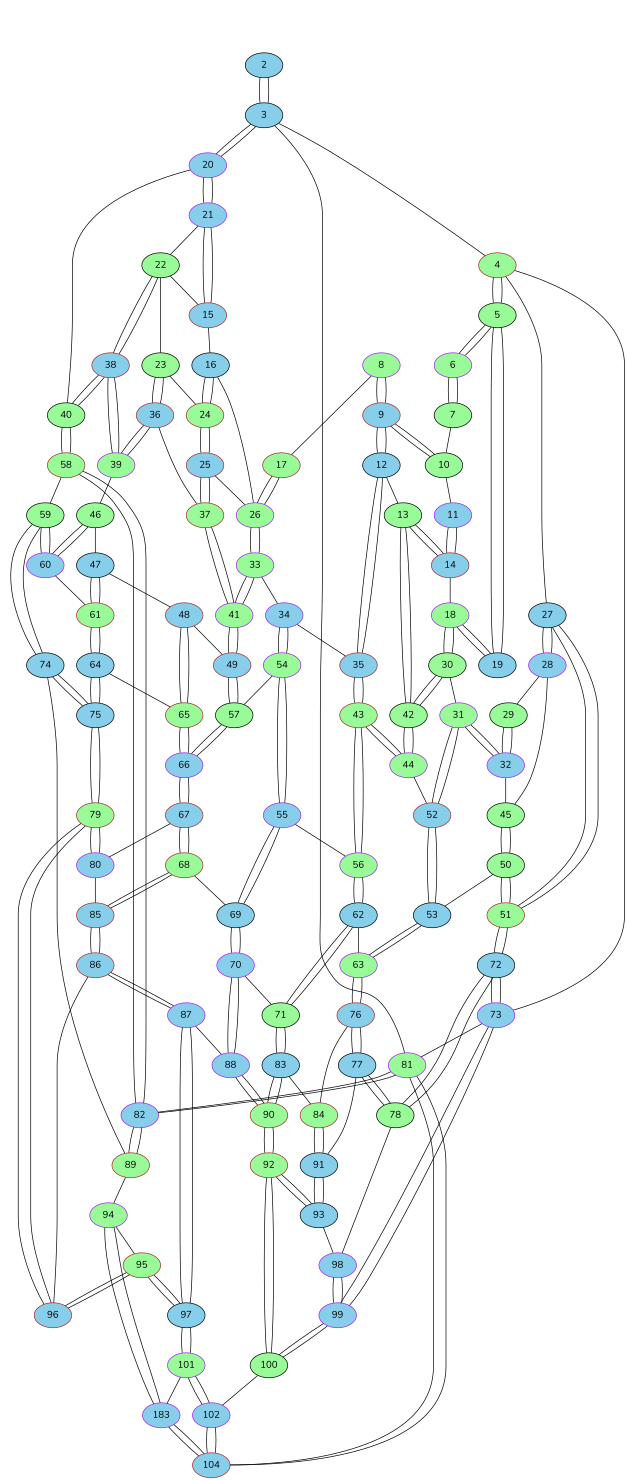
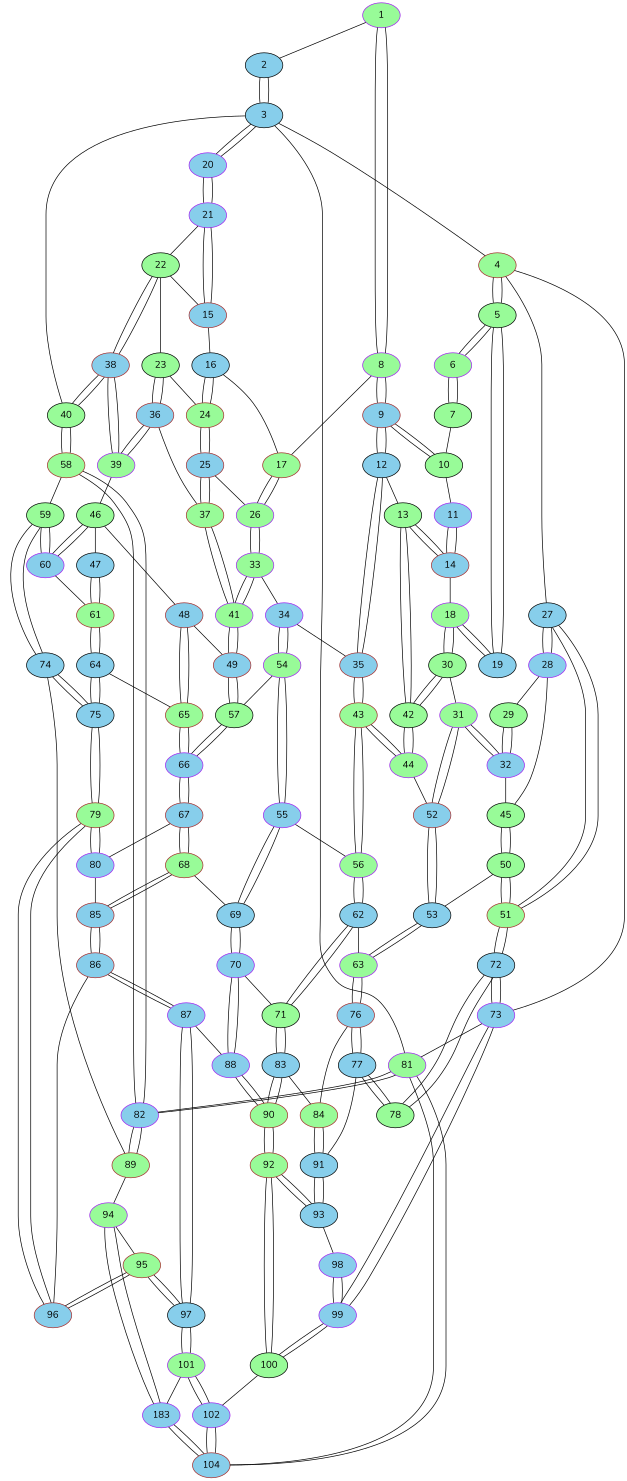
none -> (381, 15)
(74, 253) -> (52, 189)
(241, 438) -> (257, 409)
(140, 590) -> (140, 565)
(366, 1190) -> none
